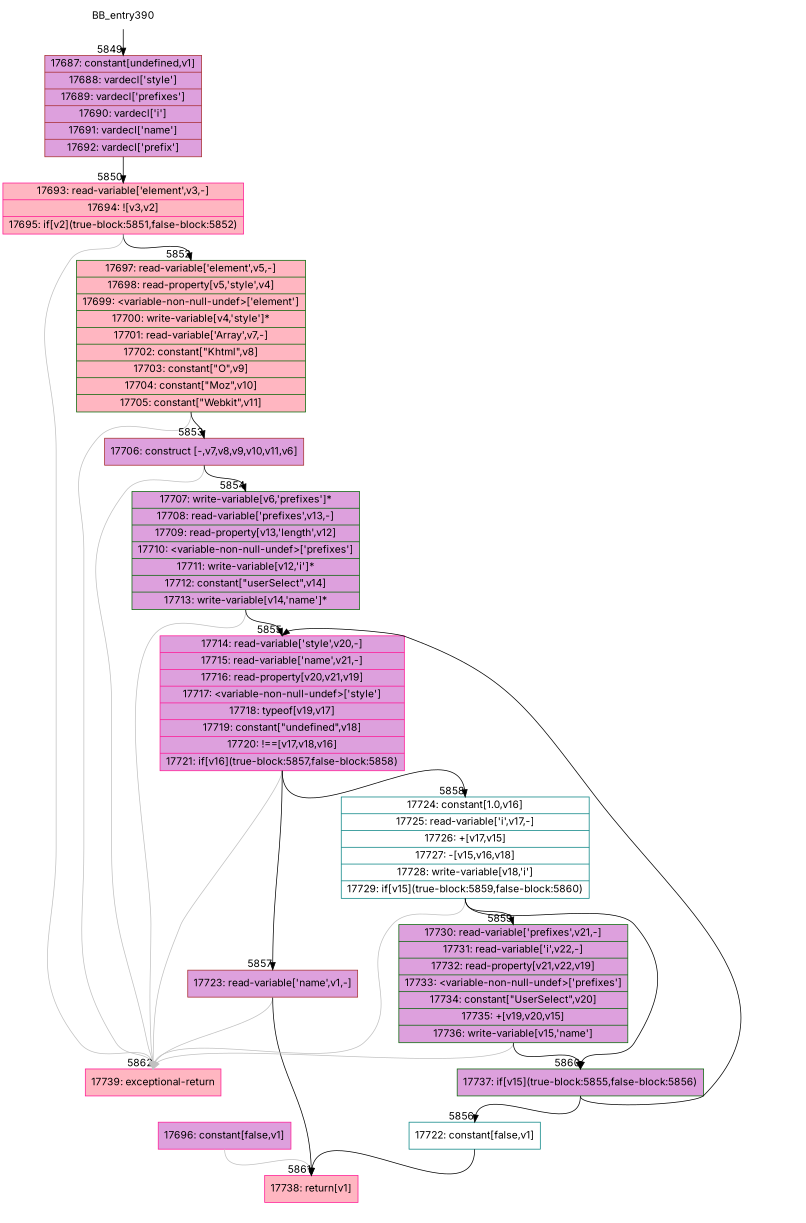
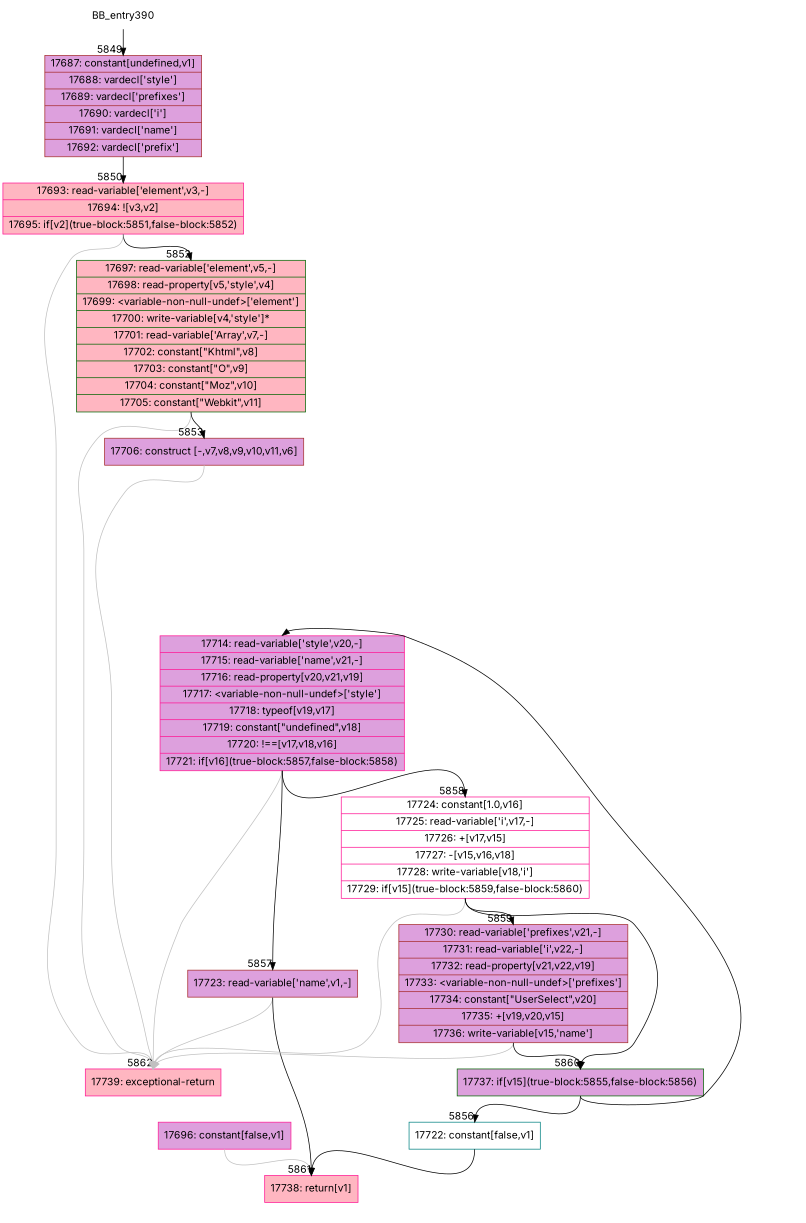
(246, 551) -> none
(465, 848) -> (465, 848)
(513, 984) -> (513, 984)
